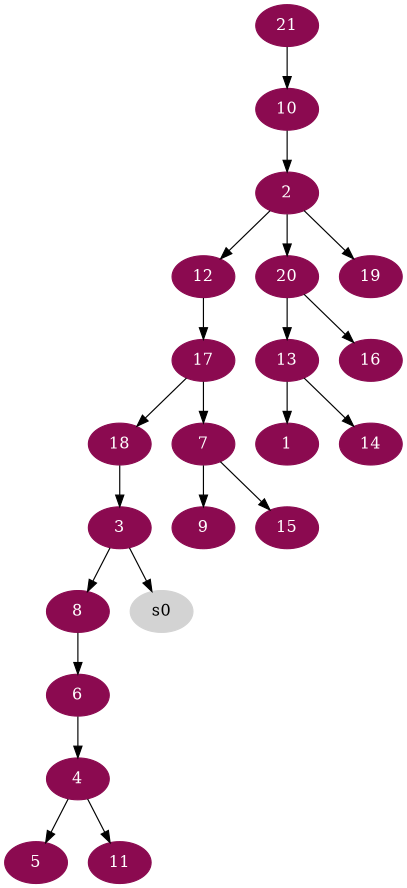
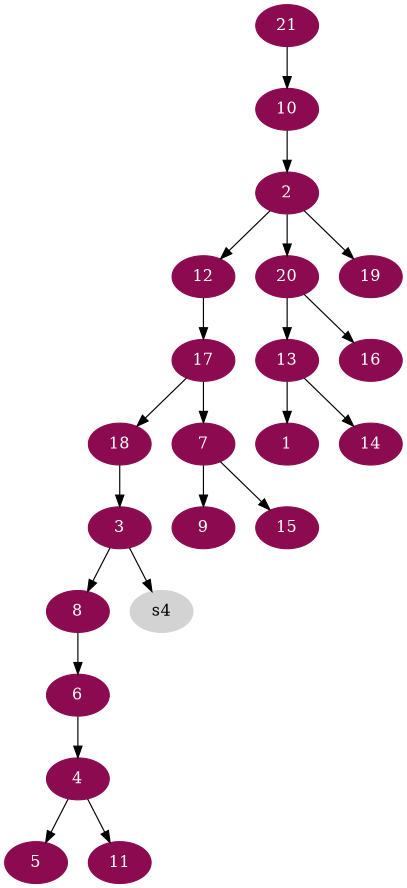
(162, 611) -> (162, 611)
